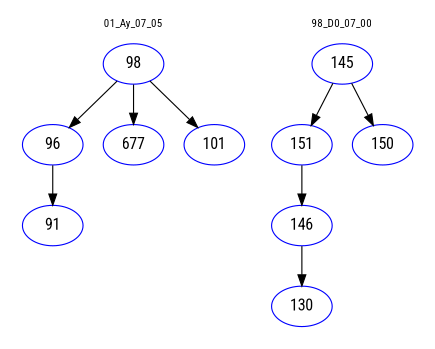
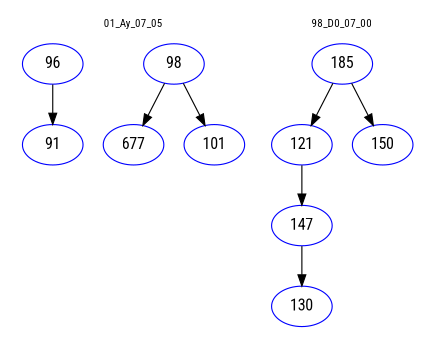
(342, 64) -> (342, 64)
(97, 100) -> none
(302, 145) -> (302, 145)
(302, 226) -> (302, 226)
